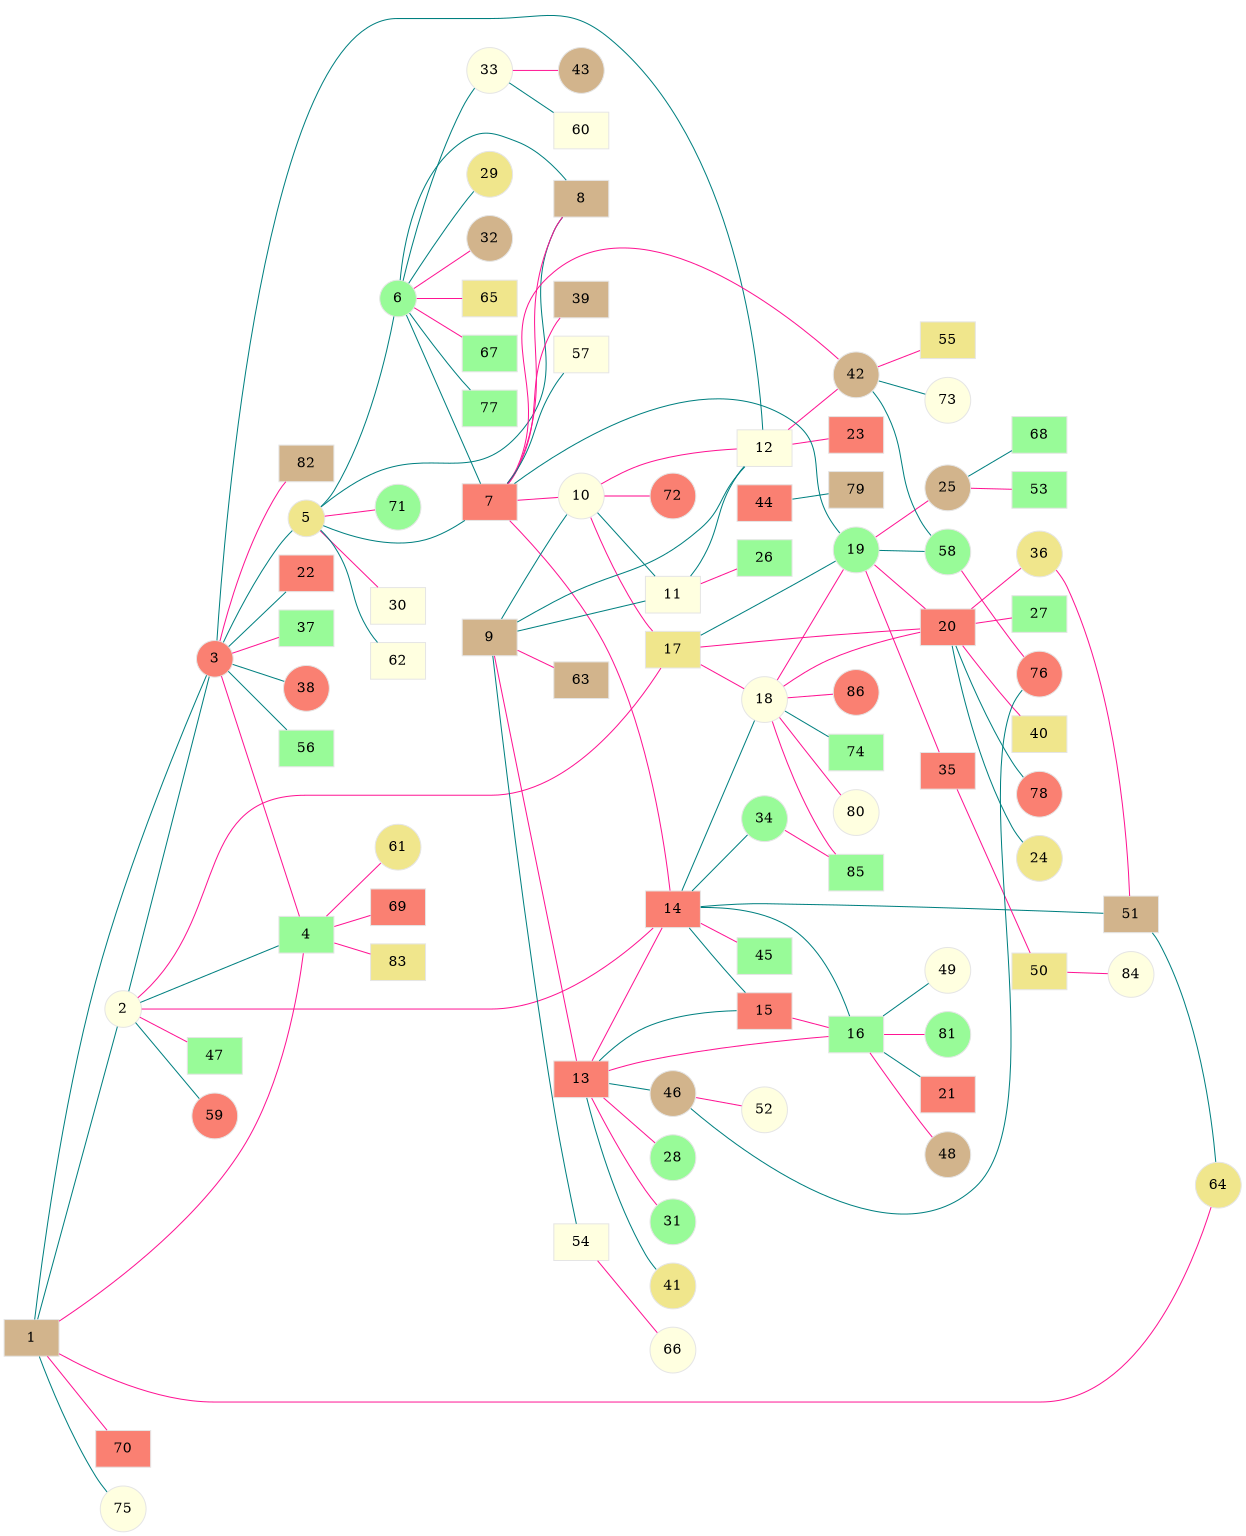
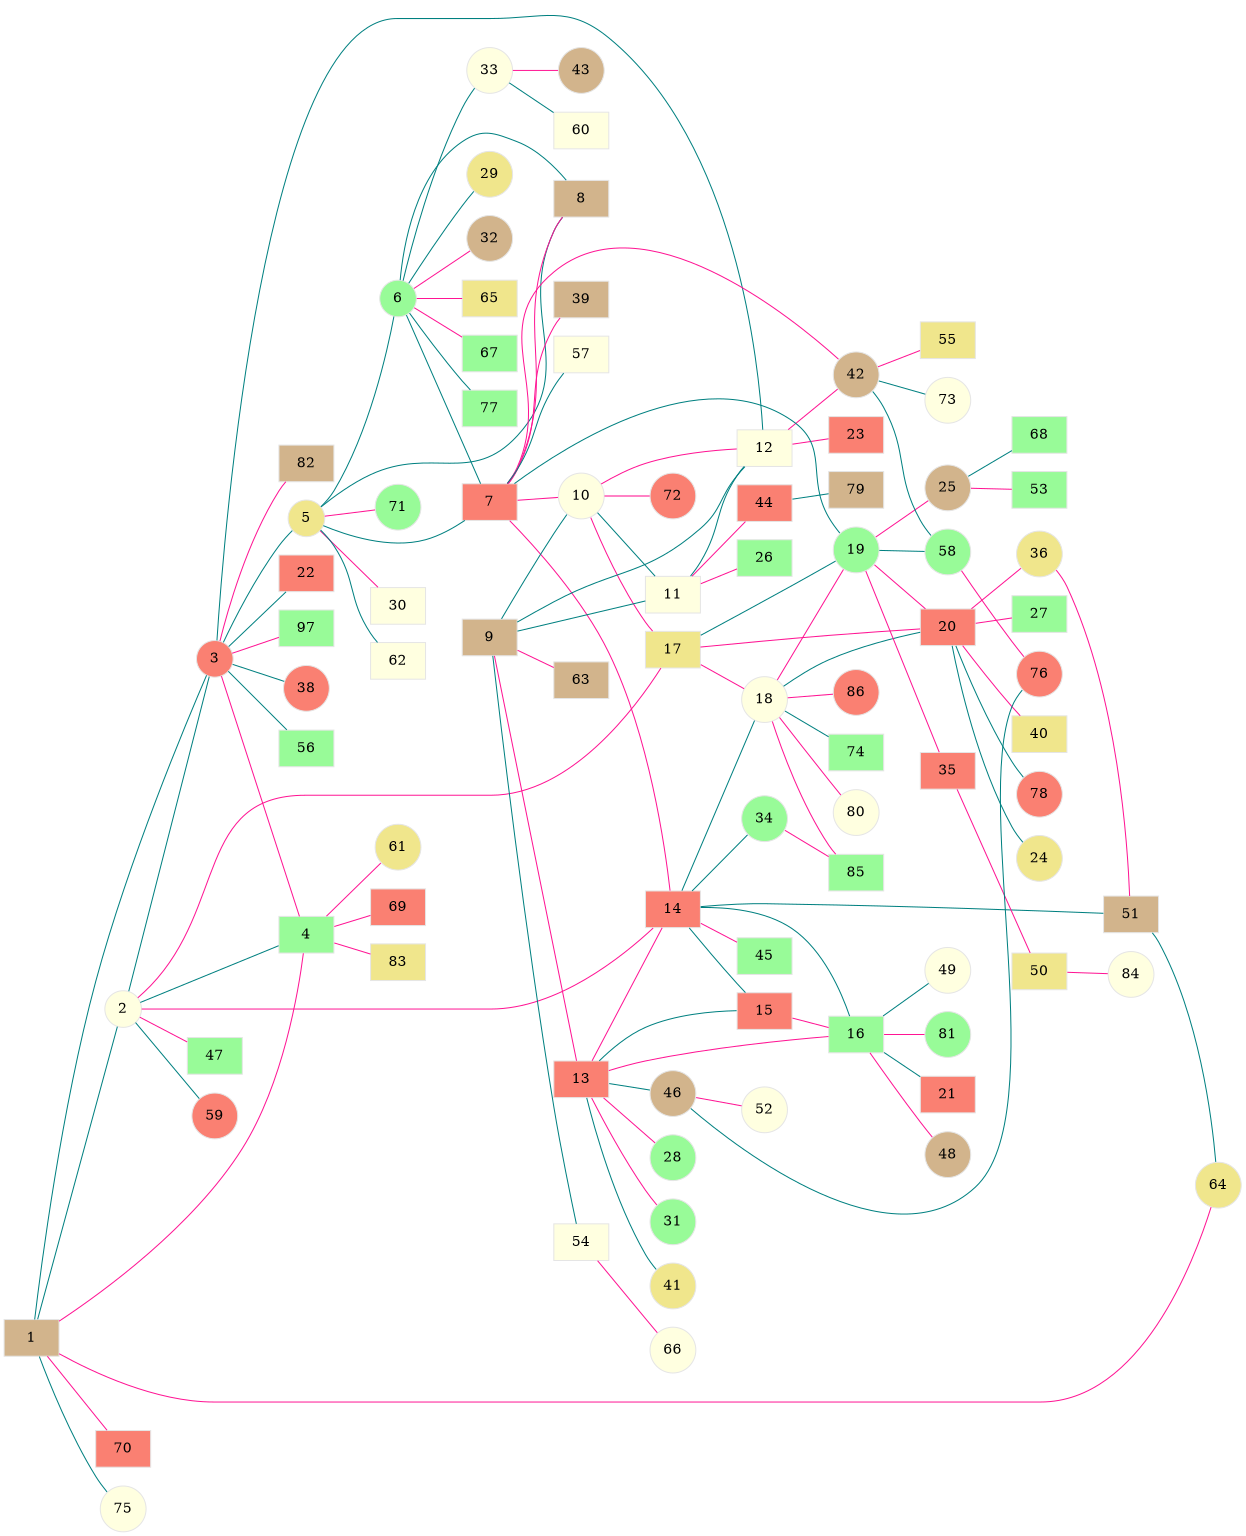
none -> (719, 549)
(306, 628) -> (306, 628)
(849, 652) -> (849, 652)
